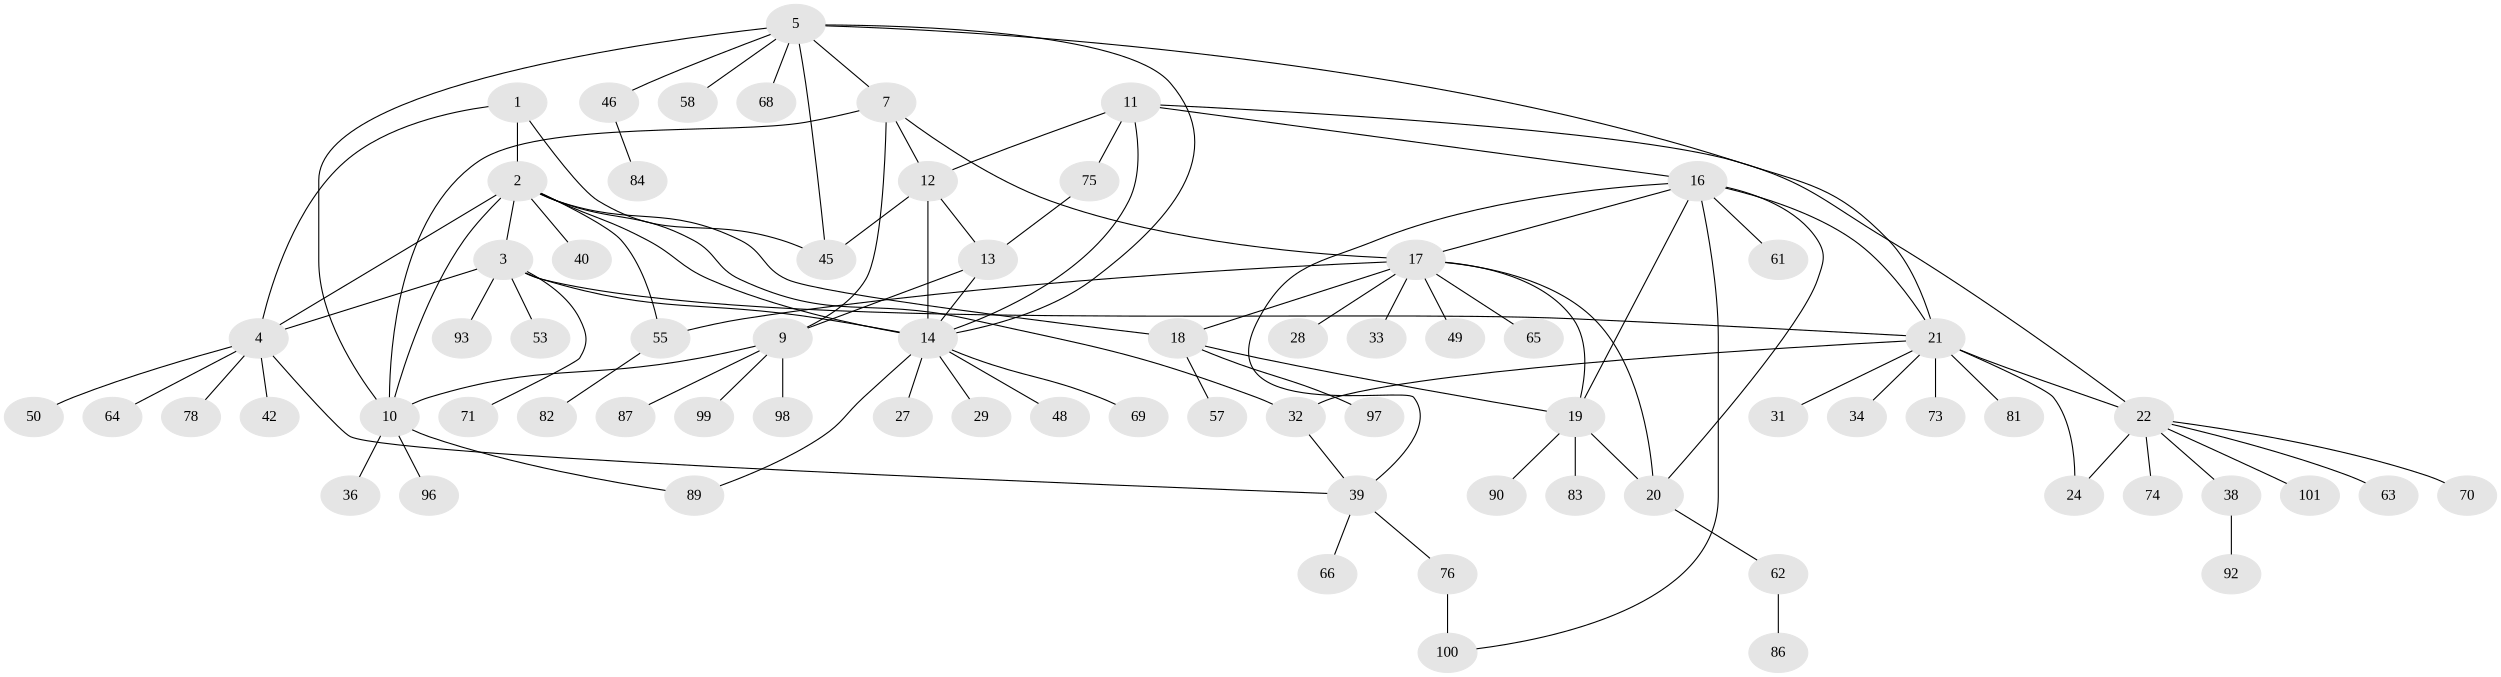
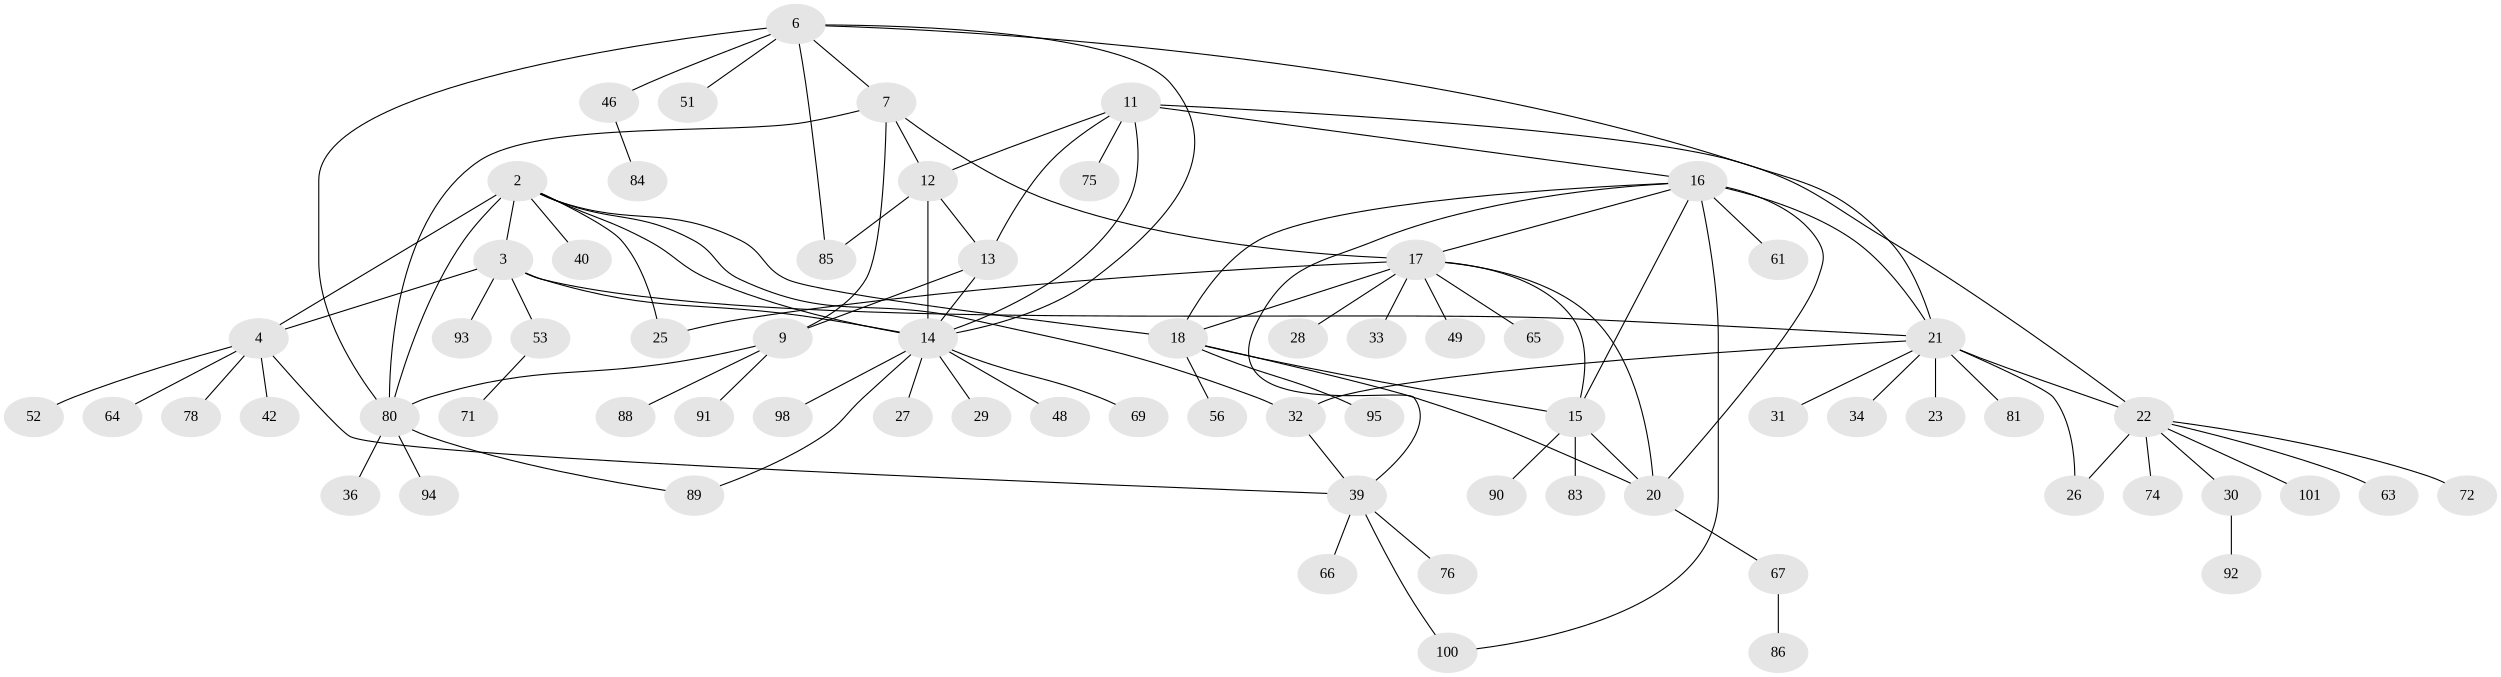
(796, 24) -> (796, 24)
(517, 103) -> none
(688, 103) -> (688, 103)
(766, 103) -> none
none -> (1408, 205)
(1039, 221) -> (1043, 169)
(826, 260) -> (826, 260)
(660, 338) -> (660, 338)
(583, 352) -> (511, 371)
(783, 378) -> (855, 378)
none -> (1423, 400)
(34, 417) -> (34, 417)
(390, 417) -> (390, 417)
(547, 417) -> none
(626, 417) -> (626, 417)
(704, 417) -> (704, 417)
(1217, 417) -> (1217, 417)
(1374, 417) -> (1374, 417)
(1575, 417) -> (1575, 417)
(1936, 417) -> (1936, 417)
(429, 496) -> (429, 496)
(2074, 496) -> (2074, 496)
(2231, 496) -> (2231, 496)
(2467, 496) -> (2467, 496)
(1778, 574) -> (1778, 574)
(1448, 614) -> (1398, 576)
